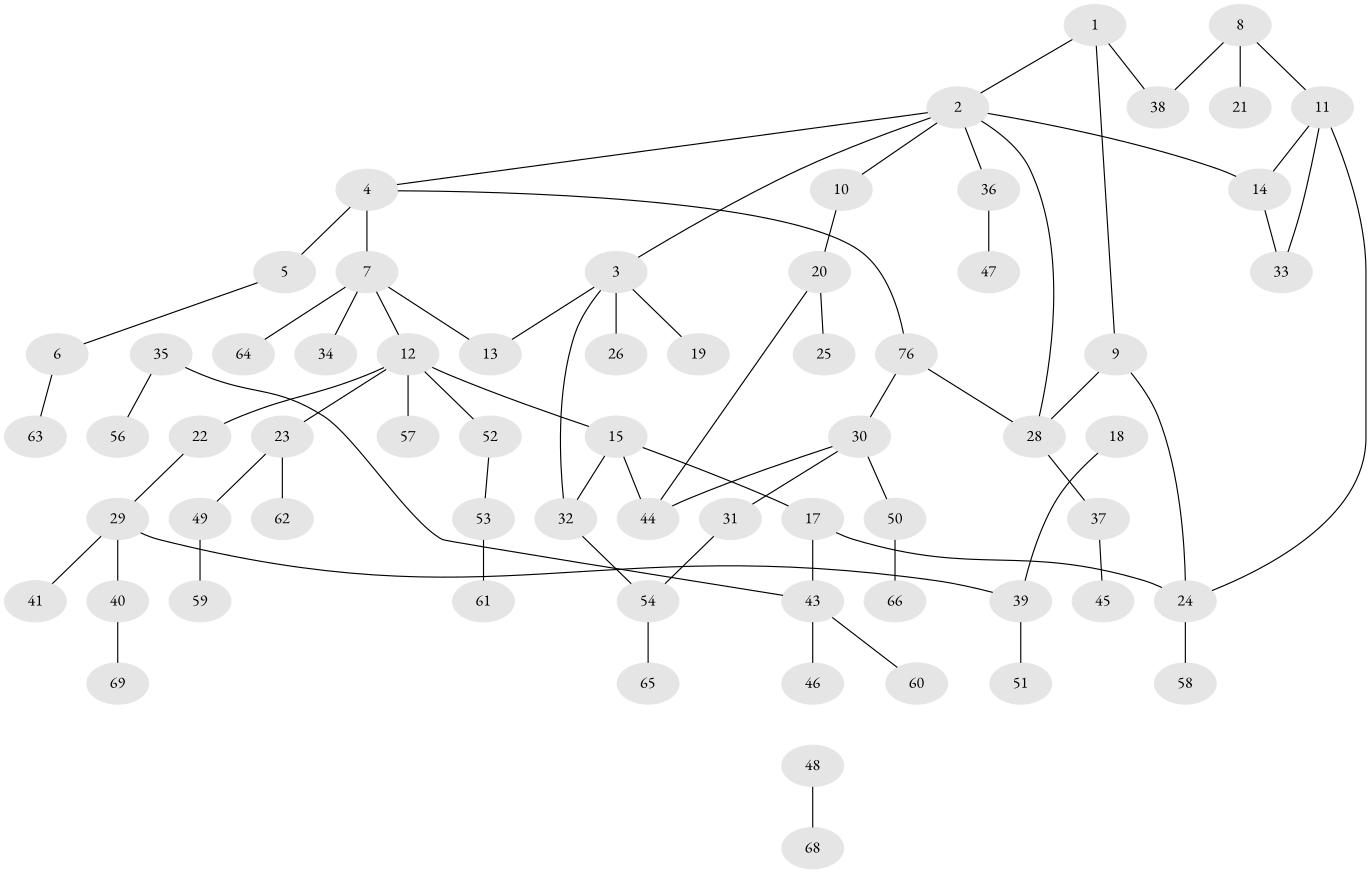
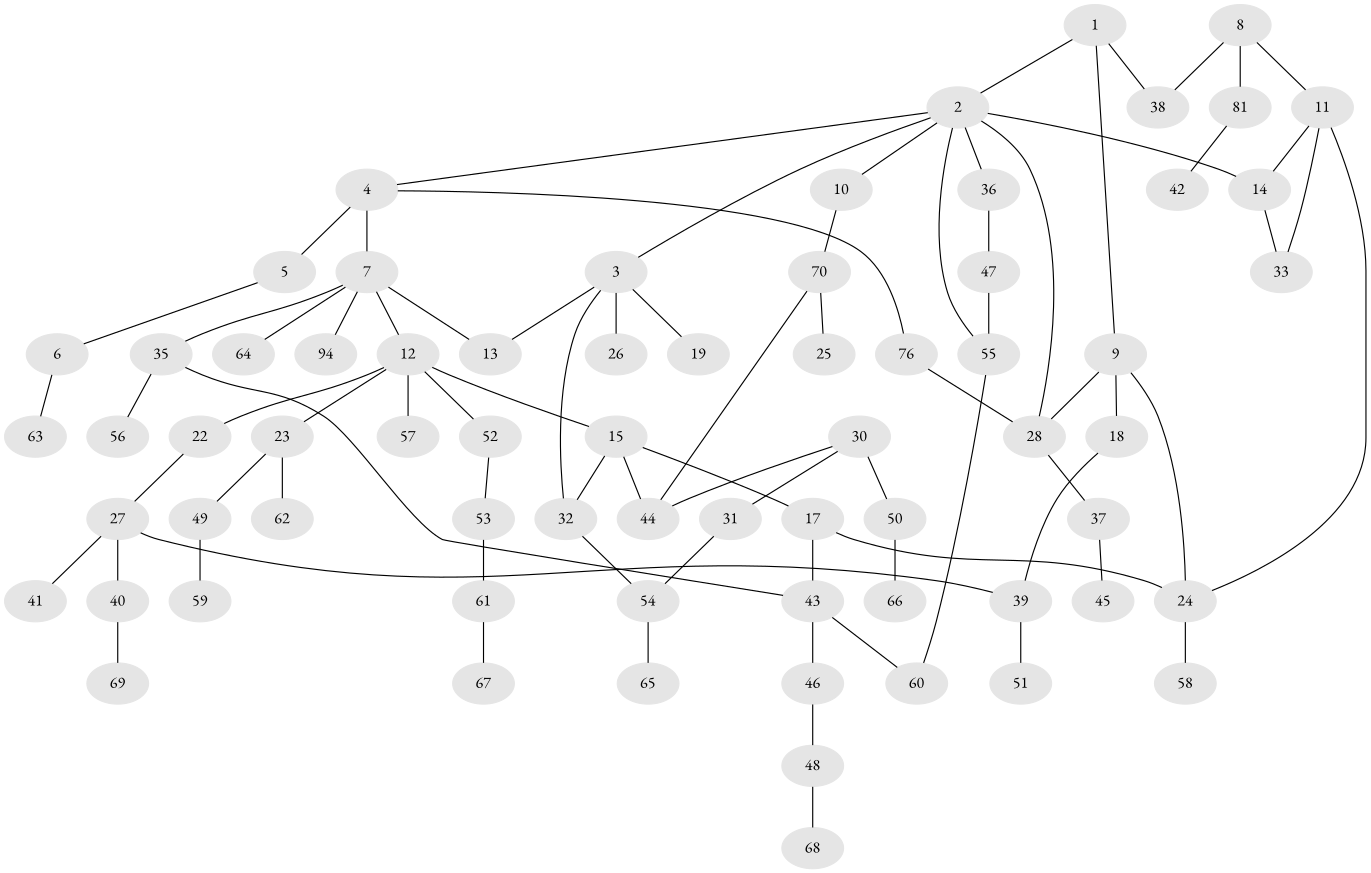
(1240, 107) -> (1240, 107)
none -> (1177, 190)
(820, 272) -> (820, 272)
none -> (264, 313)
(326, 354) -> (326, 354)
none -> (989, 354)
(883, 396) -> none
none -> (1116, 396)
(118, 519) -> (118, 519)
none -> (484, 684)
none -> (813, 725)
